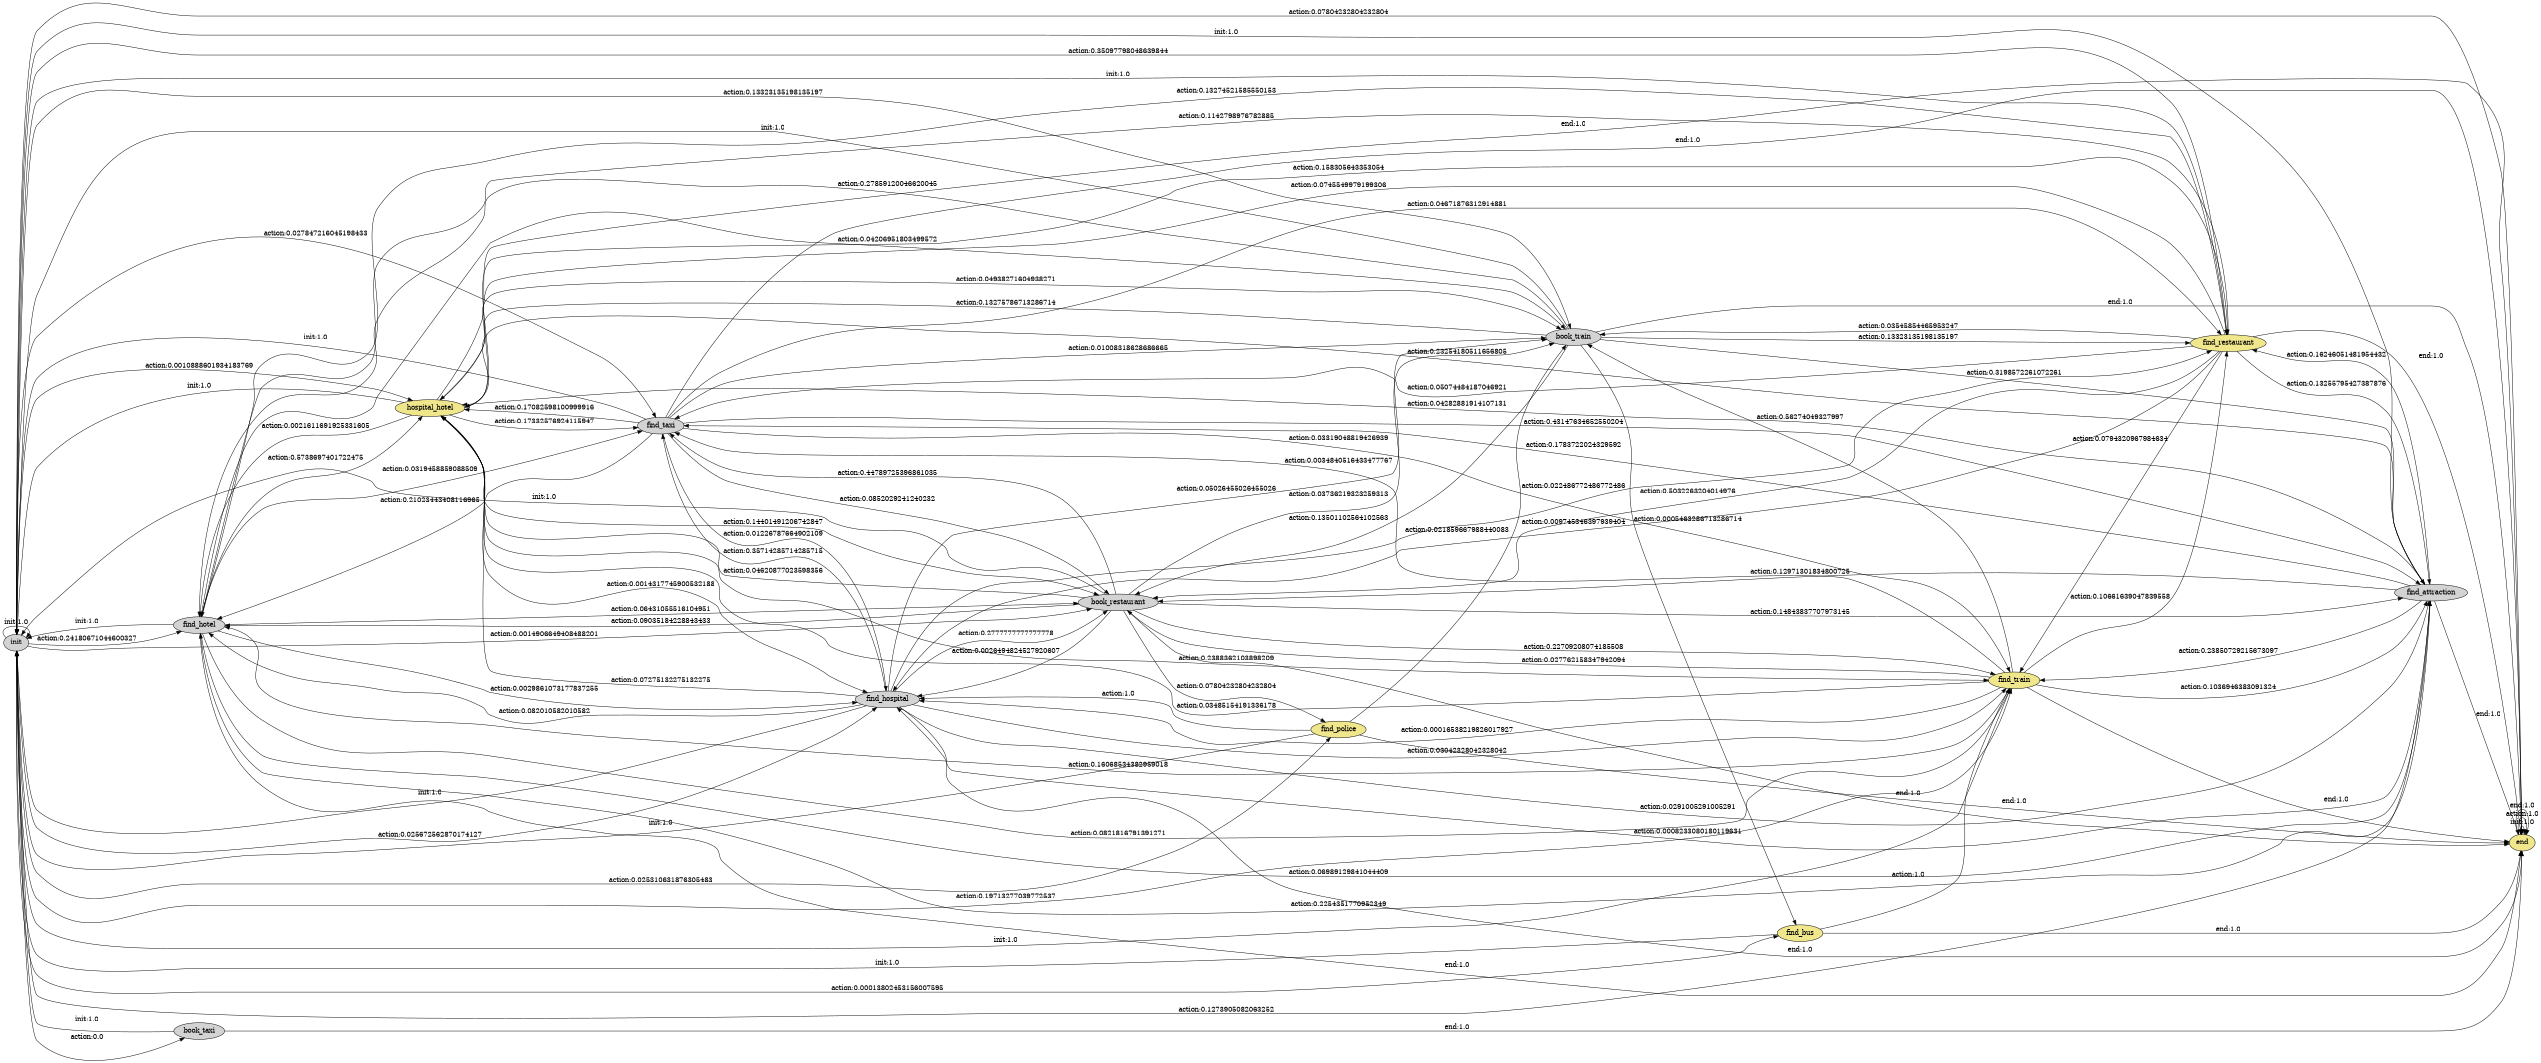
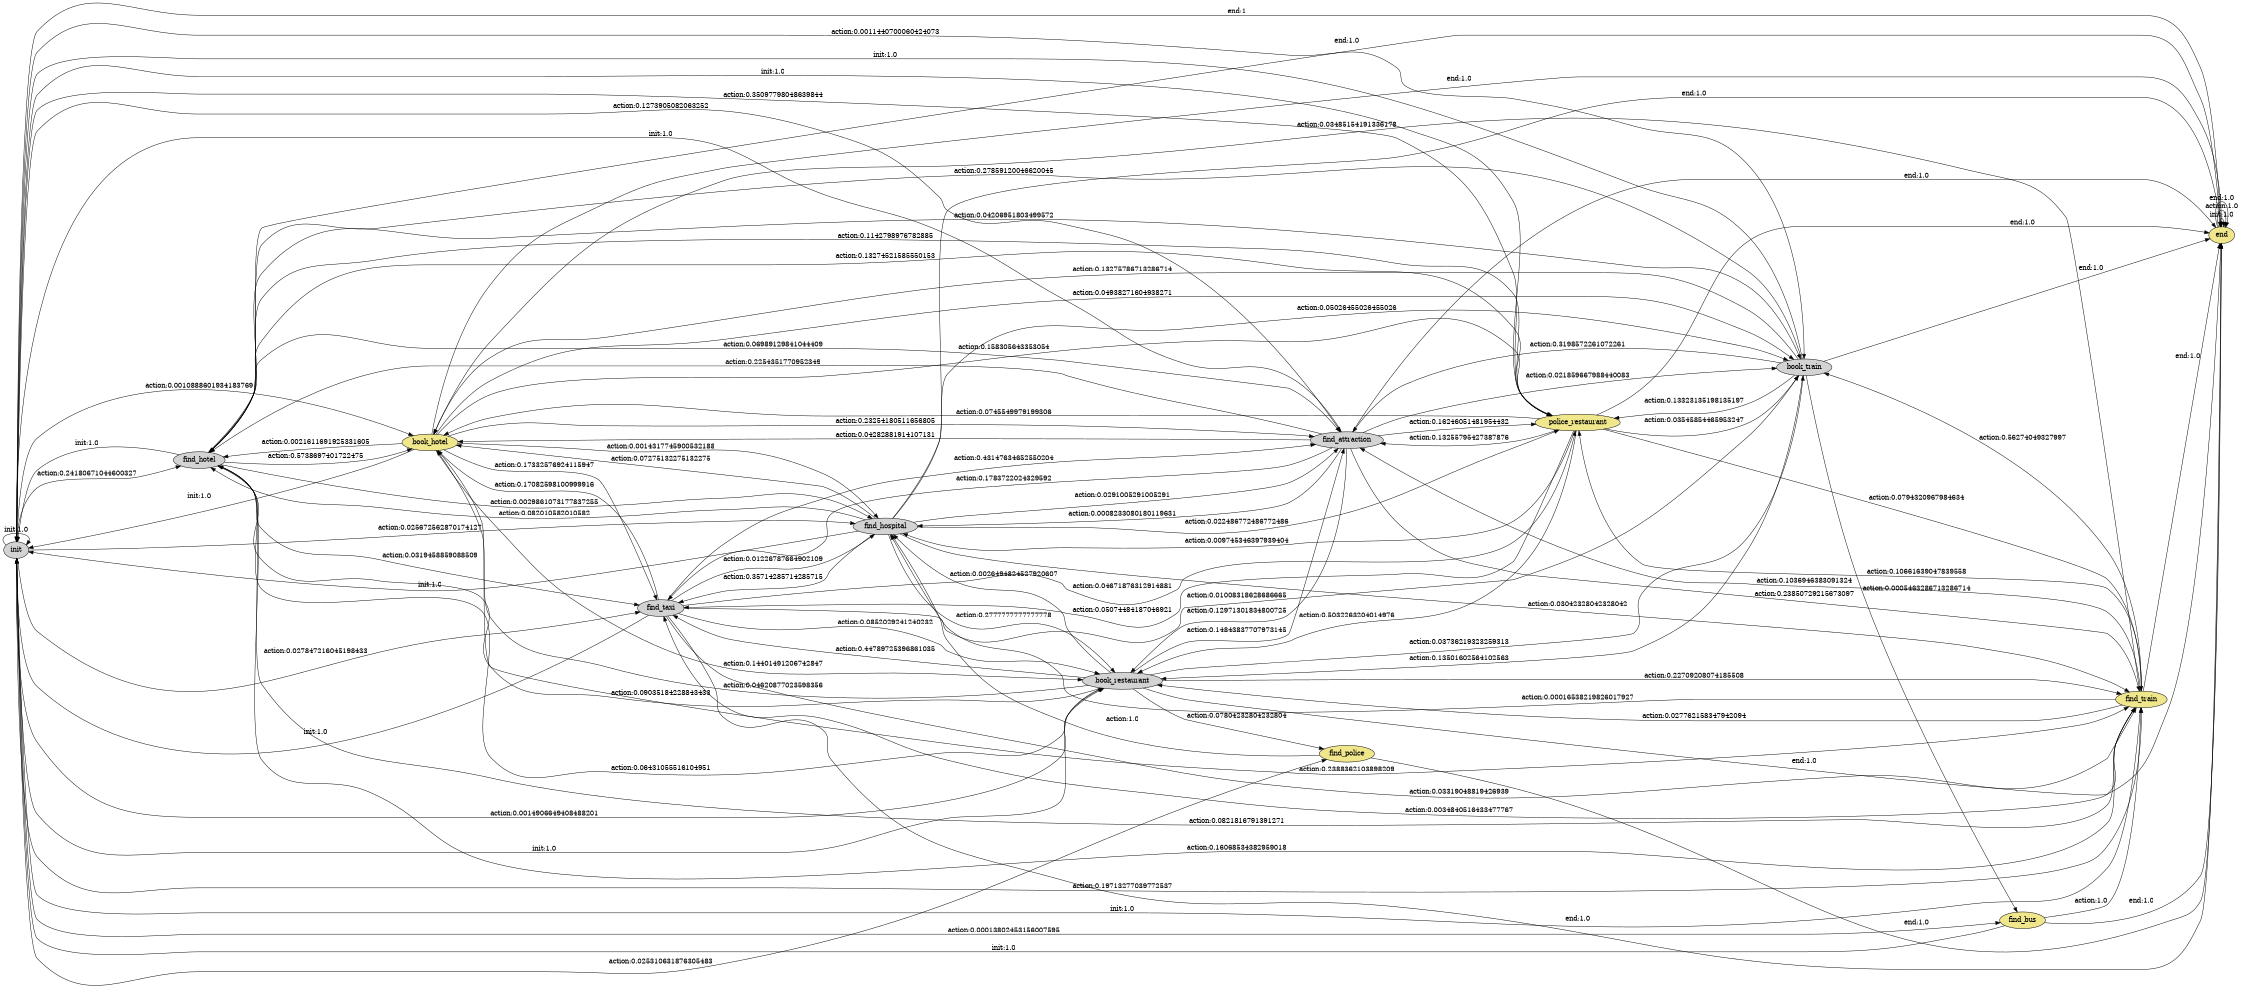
(1339, 13) -> (1237, 12)
(773, 93) -> (885, 32)
(2228, 343) -> (1578, 423)
(430, 408) -> (430, 442)
(1339, 518) -> (1459, 658)
(443, 528) -> none
(1501, 557) -> (1565, 387)
(577, 838) -> none
(199, 1031) -> none
